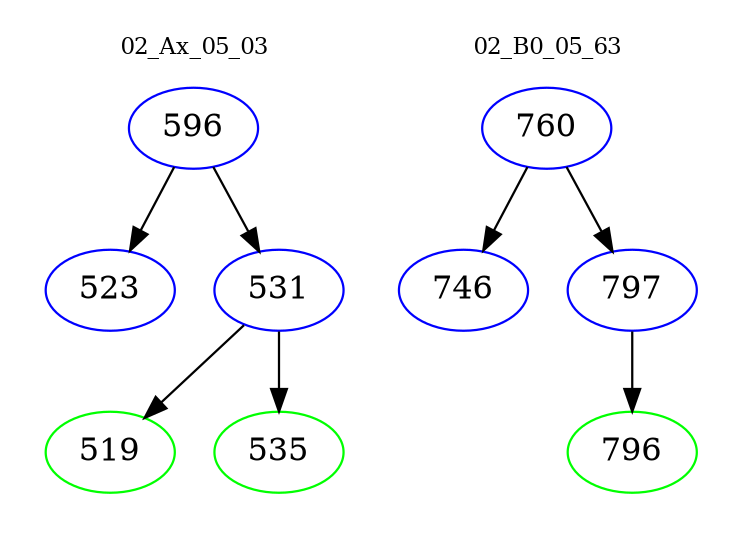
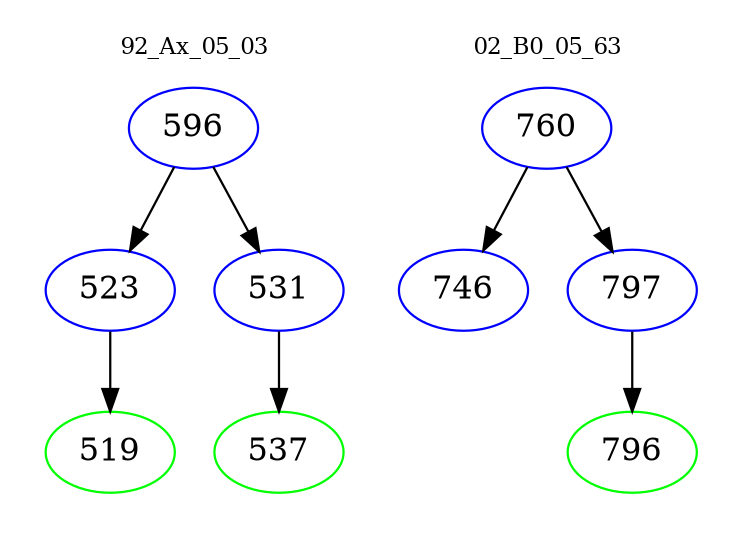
(195, 48) -> (195, 48)
(203, 364) -> (110, 360)
(279, 452) -> (279, 452)
